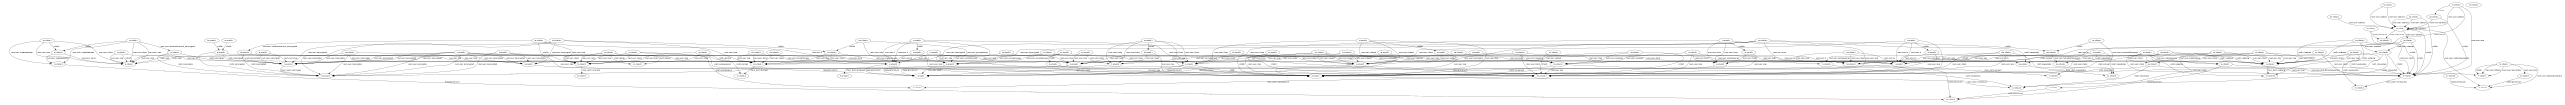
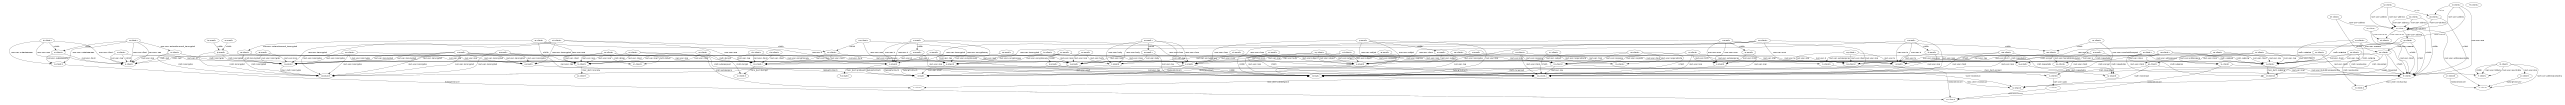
none -> (2410, 11)
(1901, 47) -> (2011, 59)
none -> (2371, 49)
none -> (1620, 64)
(2179, 73) -> (2053, 81)
